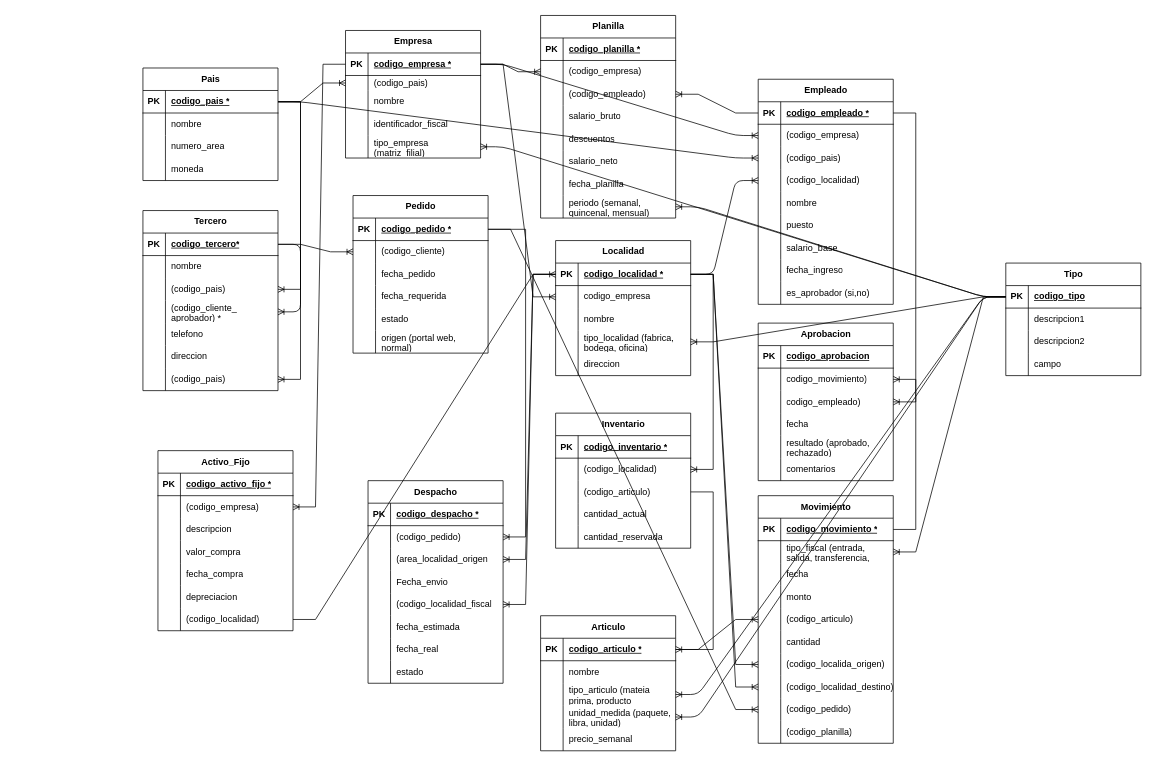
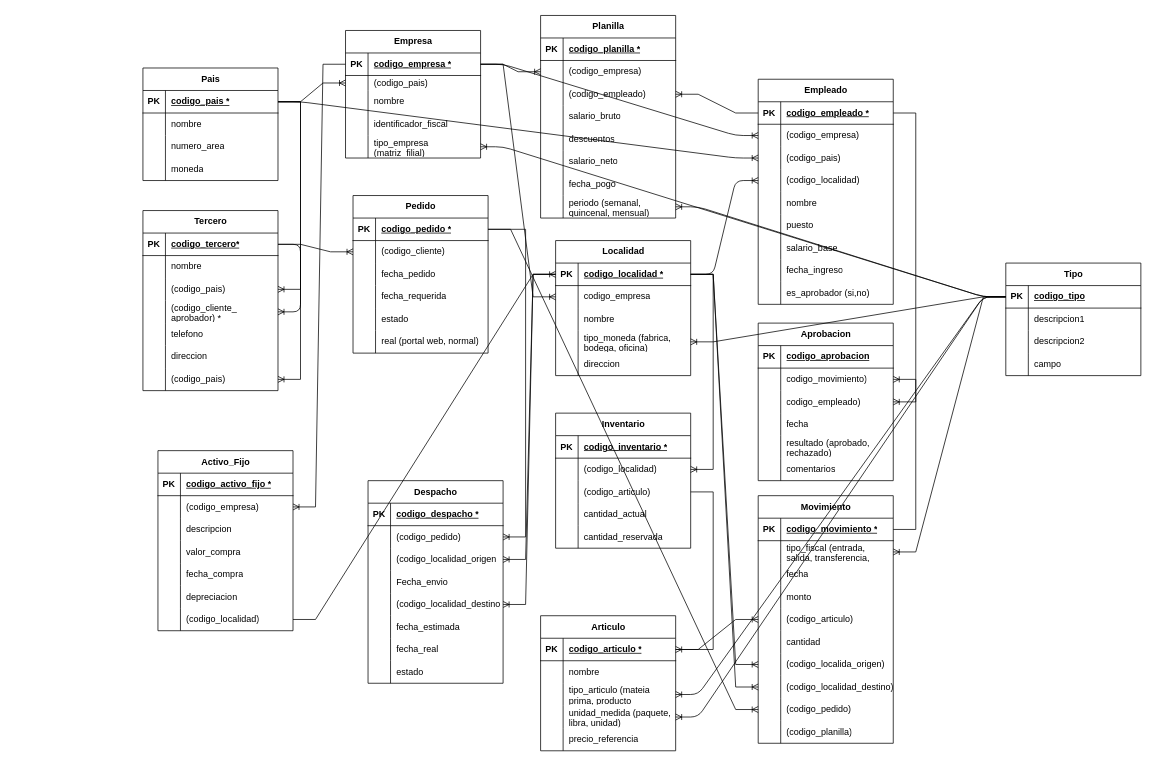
(599, 184) -> (594, 184)
(435, 342) -> (435, 342)
(637, 342) -> (637, 342)
(447, 559) -> (450, 559)
(450, 604) -> (450, 604)
(602, 739) -> (609, 739)
